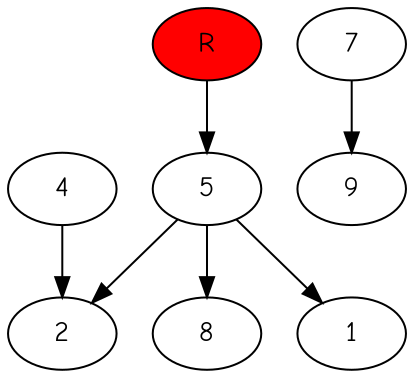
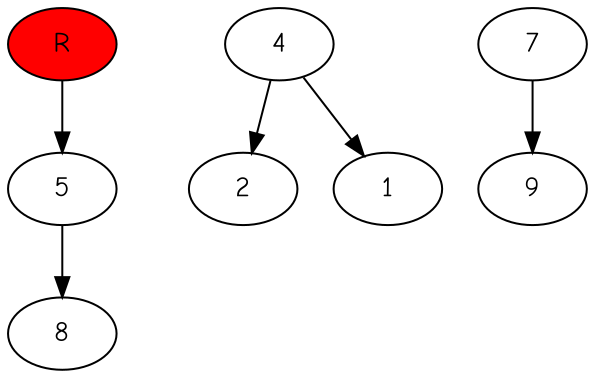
(142, 254) -> none
(272, 254) -> (327, 108)
